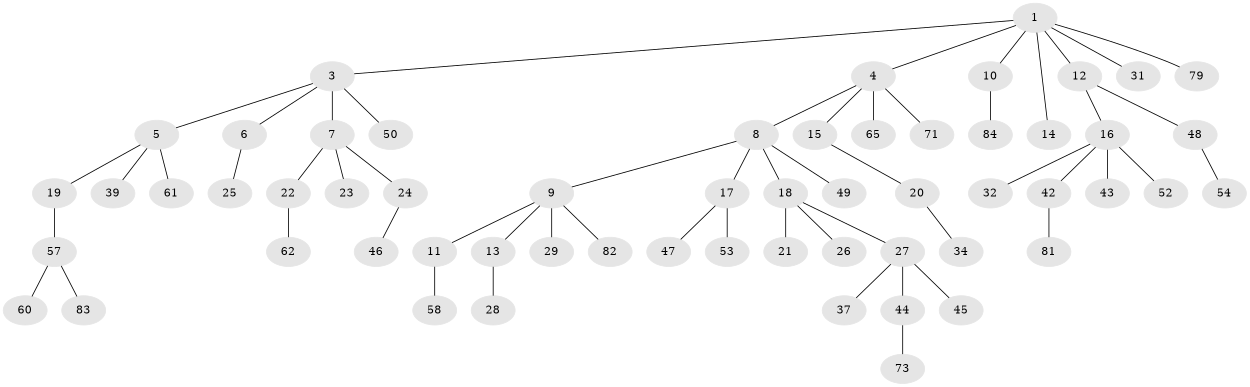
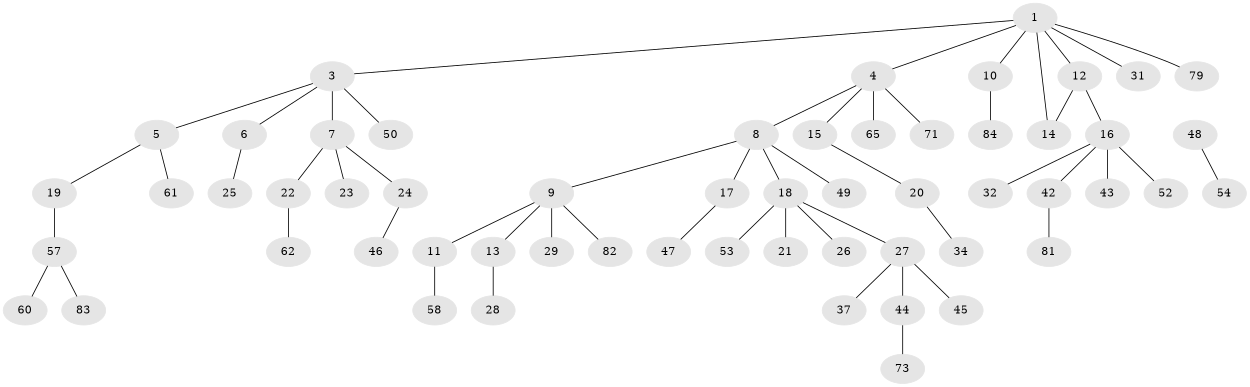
(1137, 106) -> (1064, 106)
(113, 193) -> none
(727, 223) -> (757, 223)
